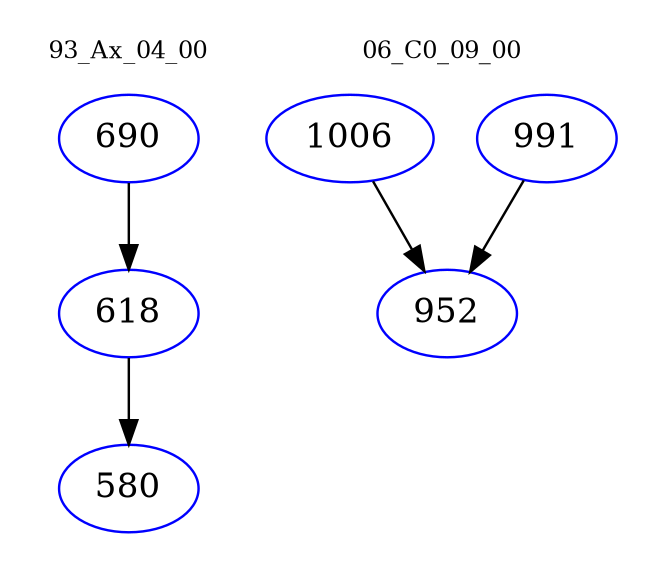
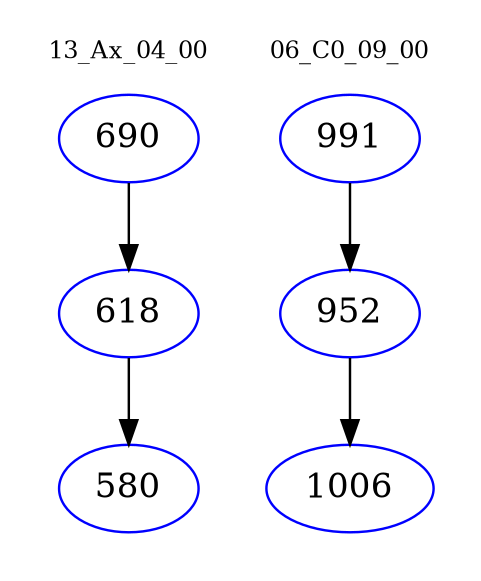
(129, 52) -> (129, 52)
(393, 215) -> (350, 389)
